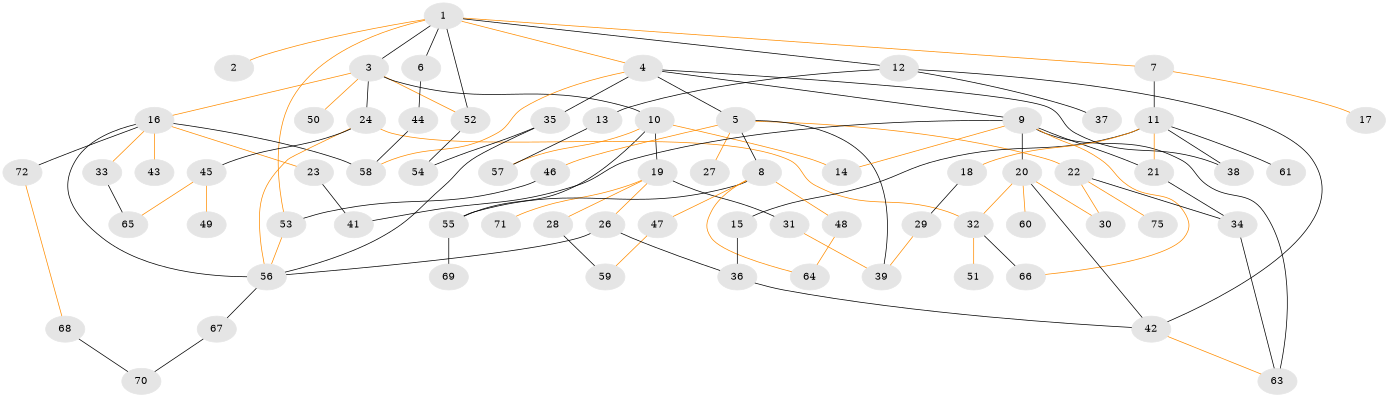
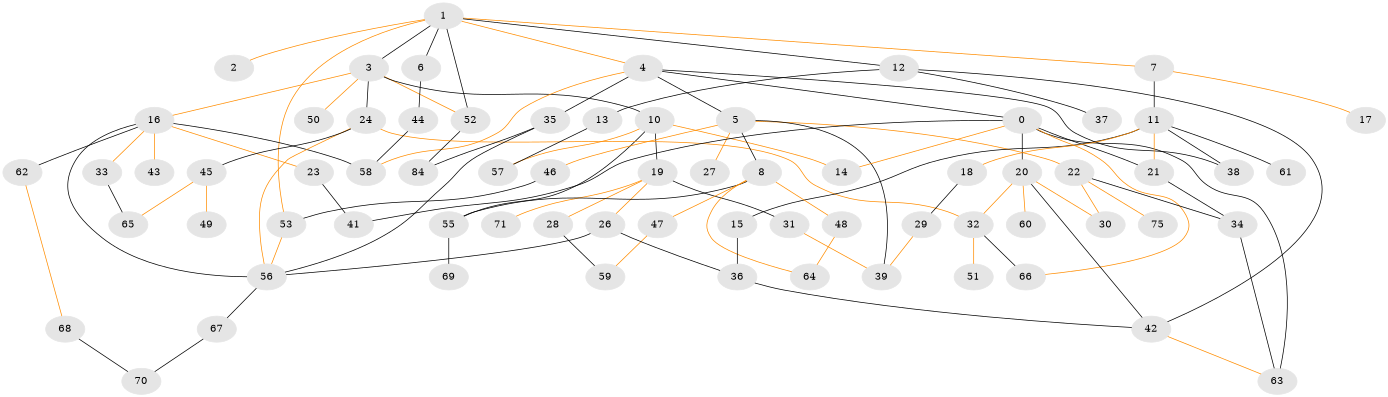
(1022, 120) -> (1022, 120)
(22, 173) -> (22, 173)
(418, 173) -> (418, 173)
